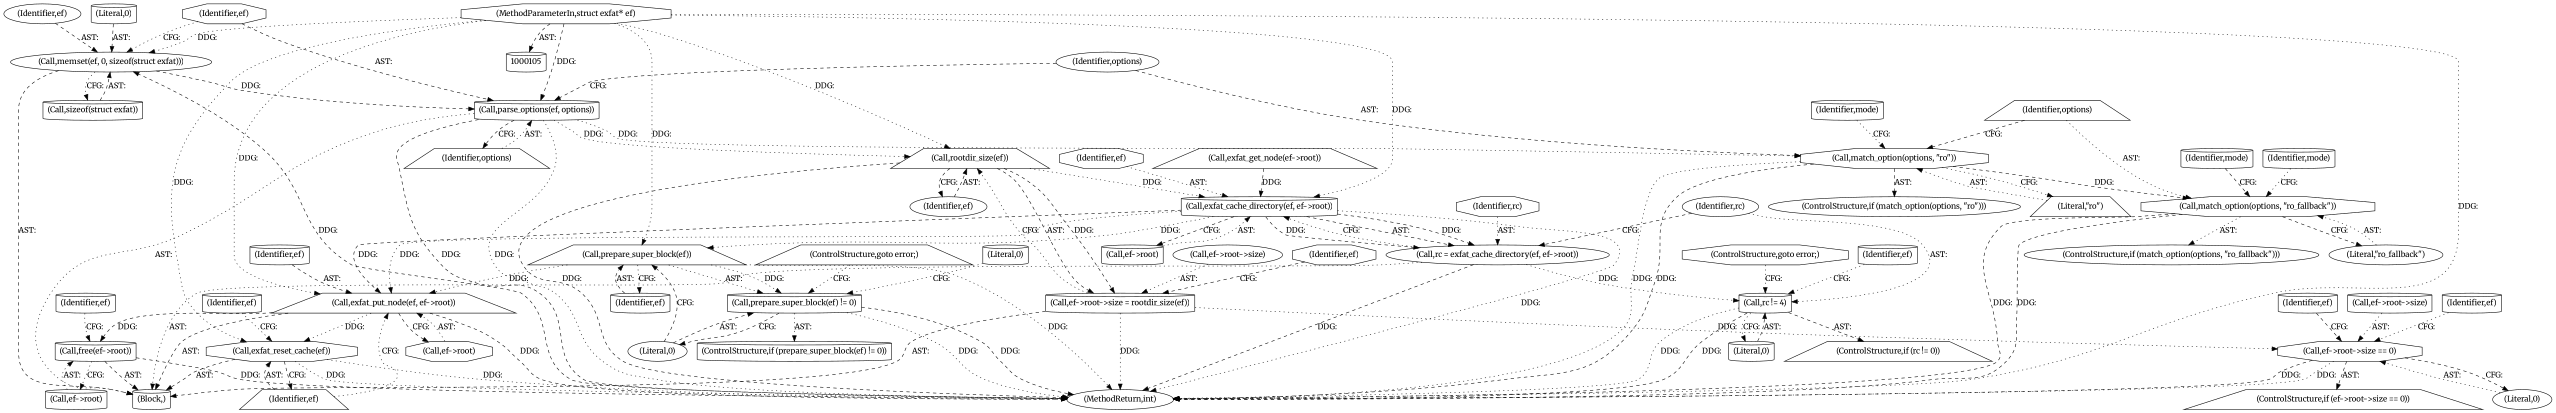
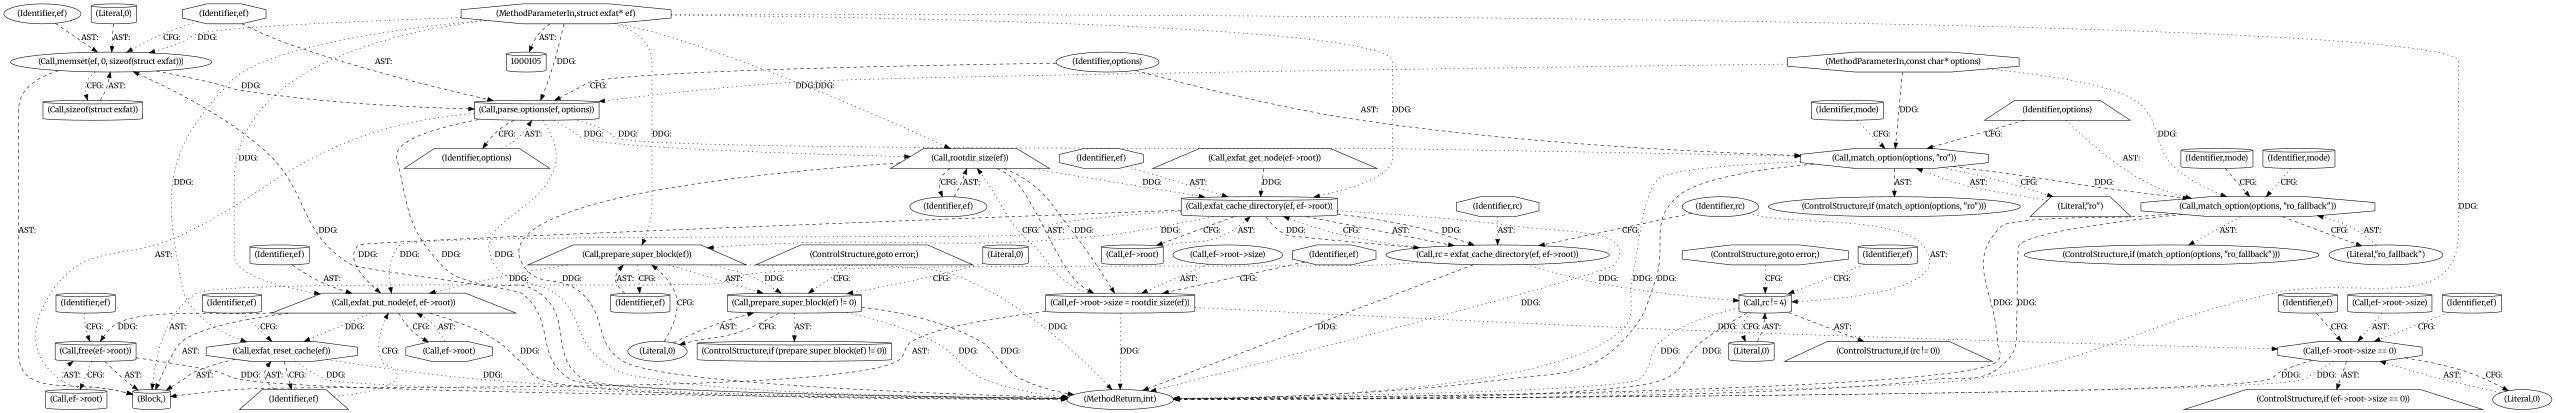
none -> (1903, 62)
